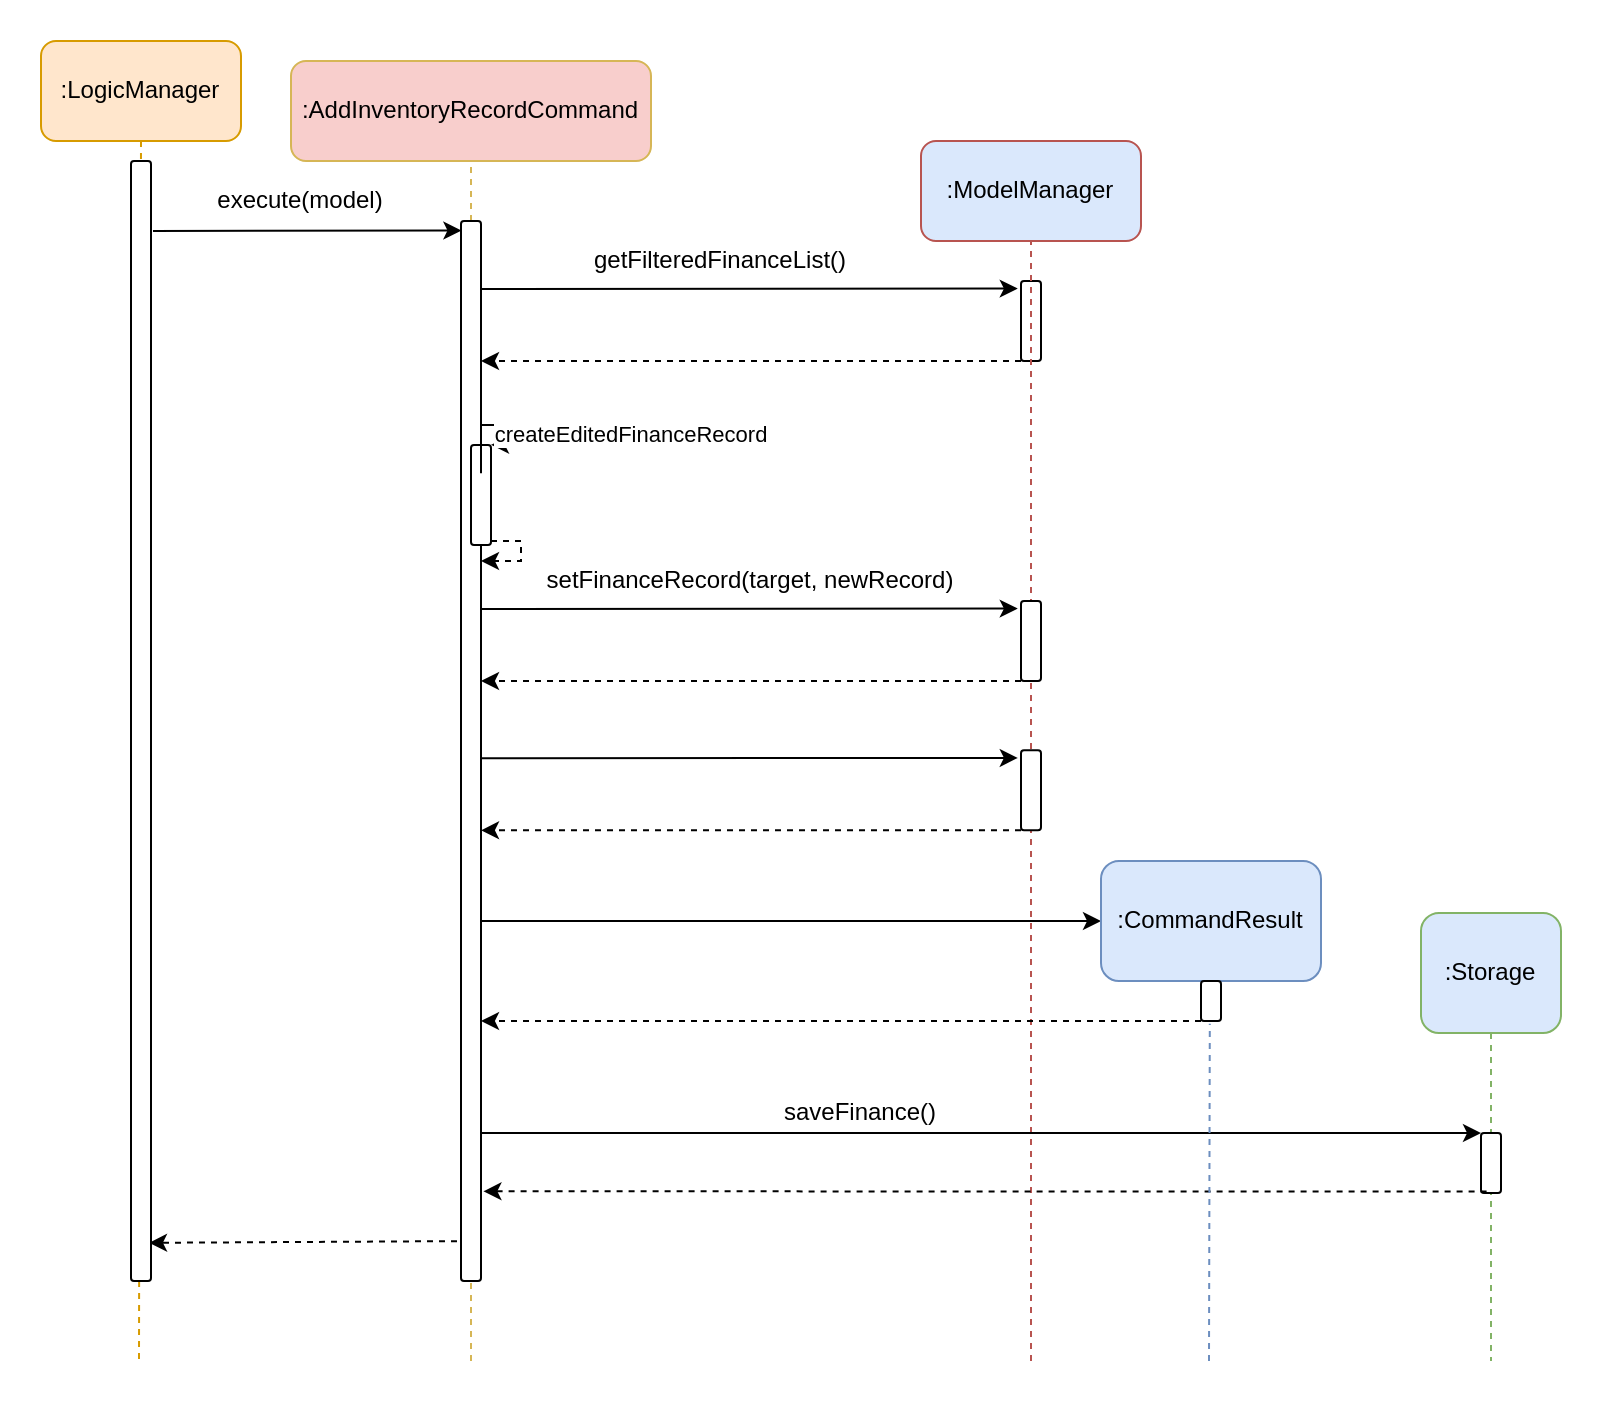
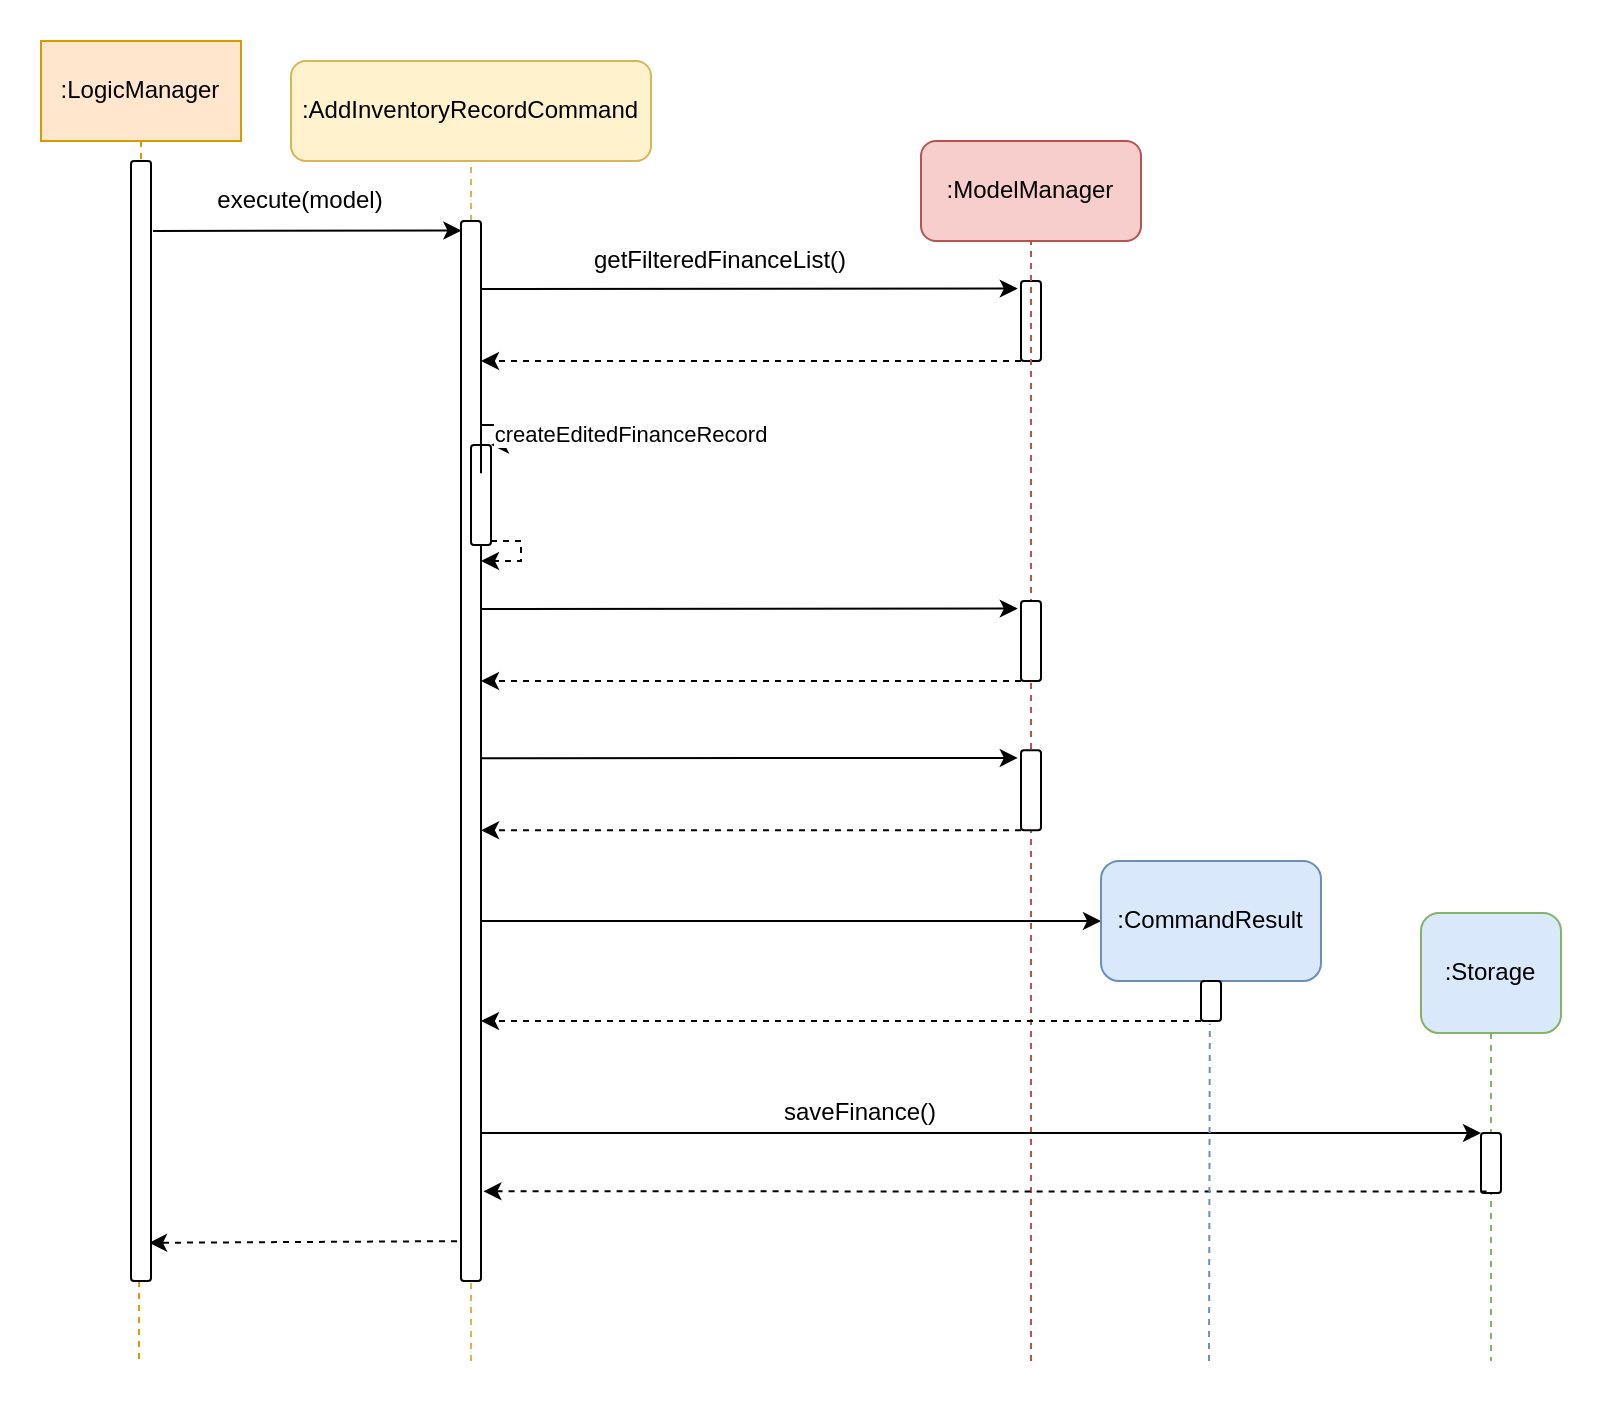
(141, 91) -> (141, 91)
(471, 111) -> (471, 111)
(1031, 191) -> (1031, 191)
(751, 581) -> none
